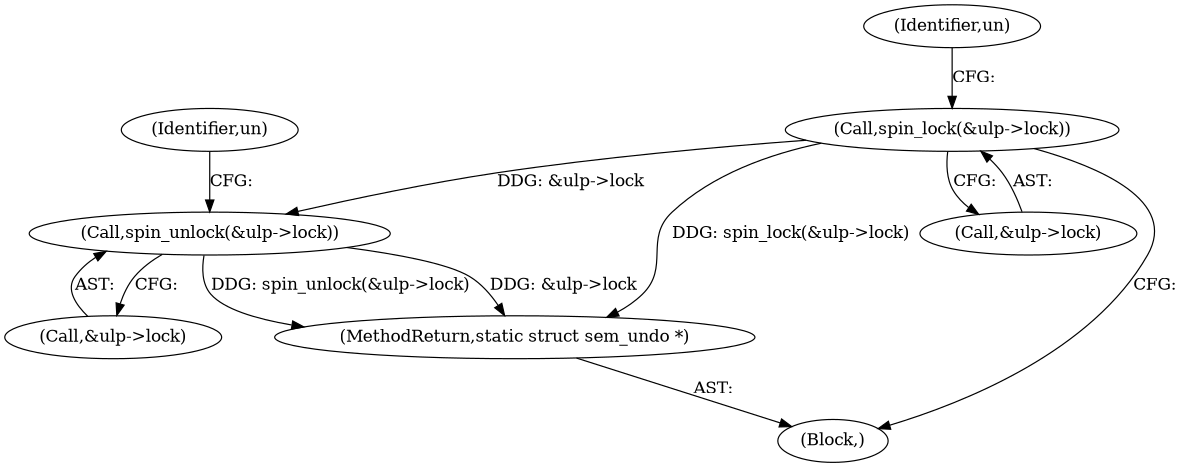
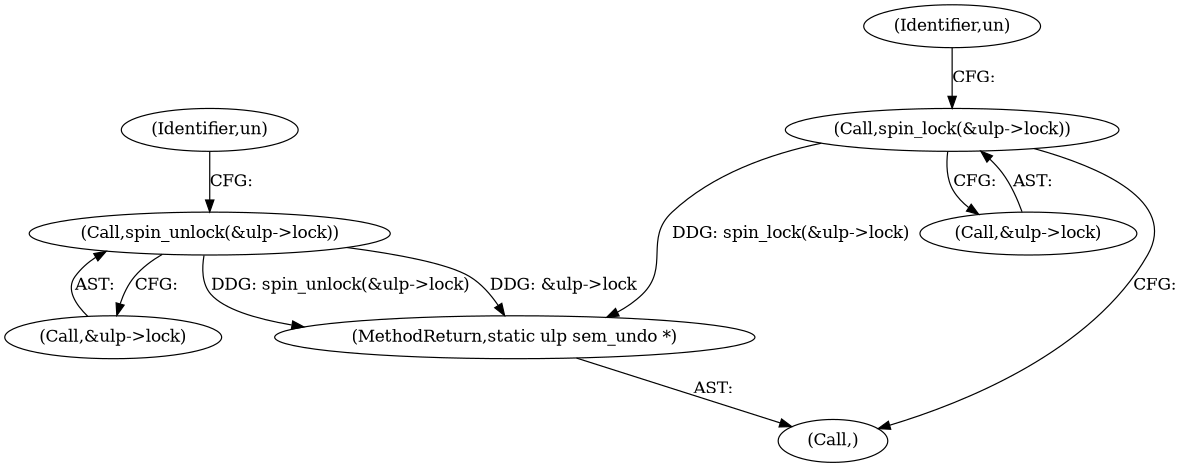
(550, 165) -> none
(515, 337) -> (515, 337)
(833, 441) -> (833, 441)
